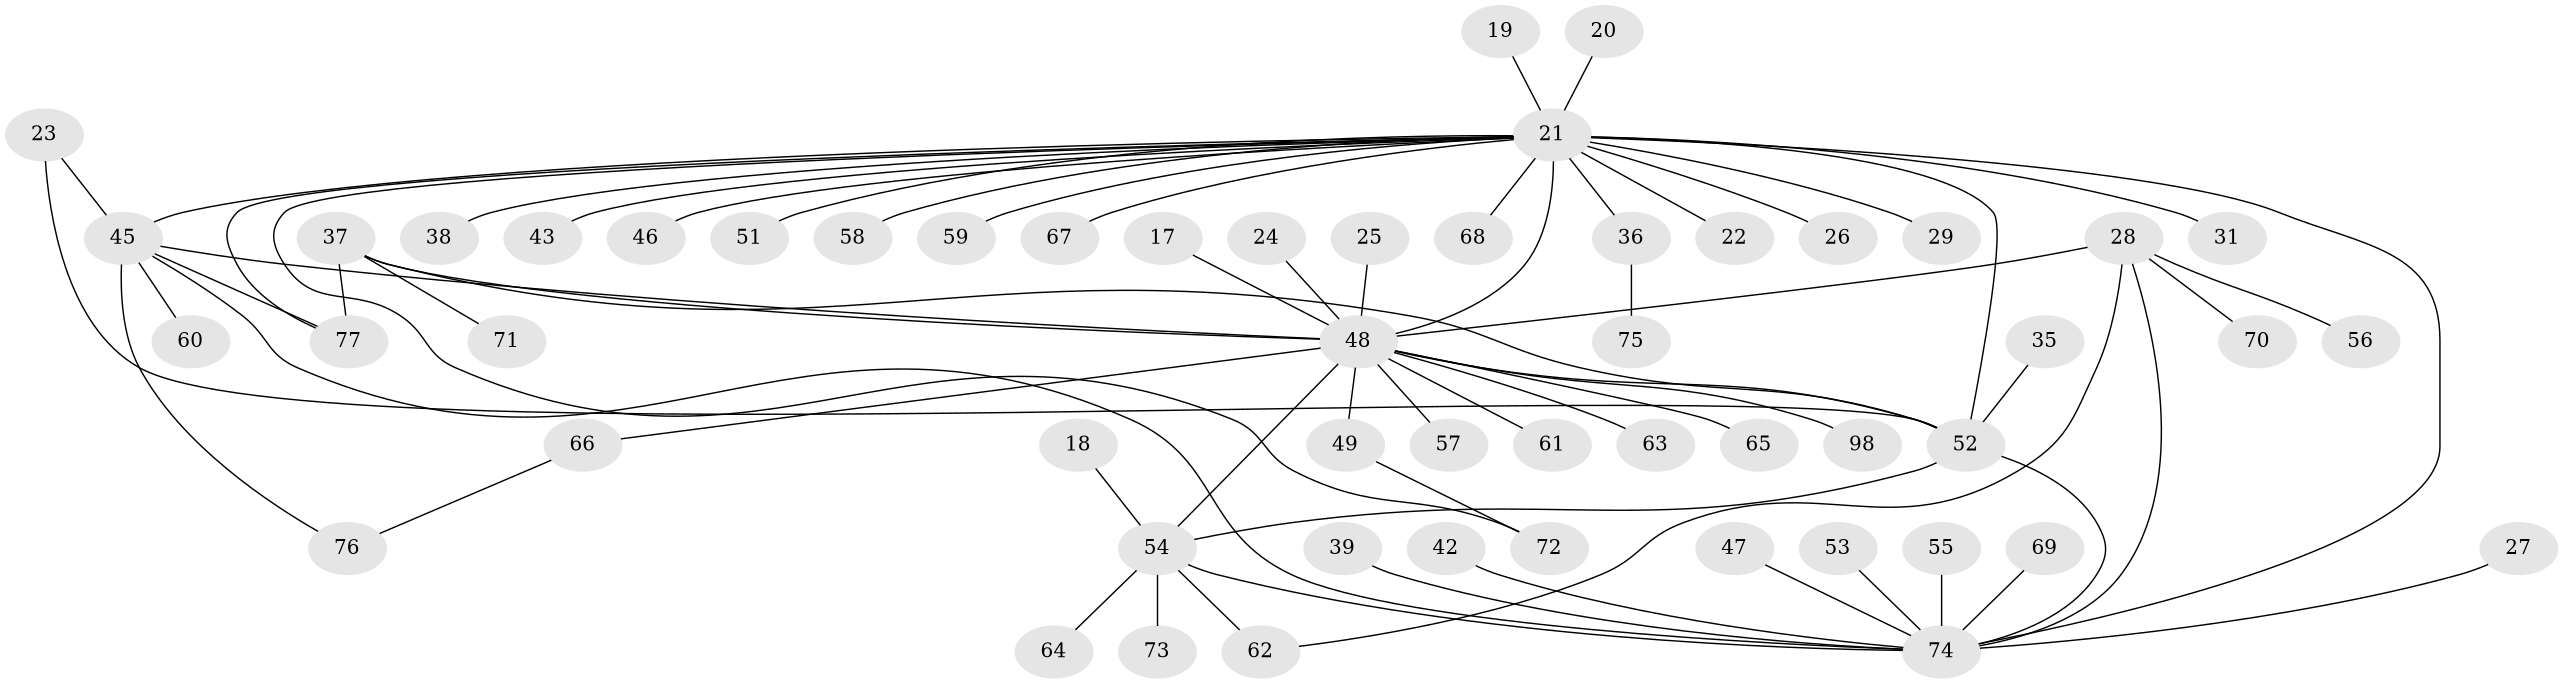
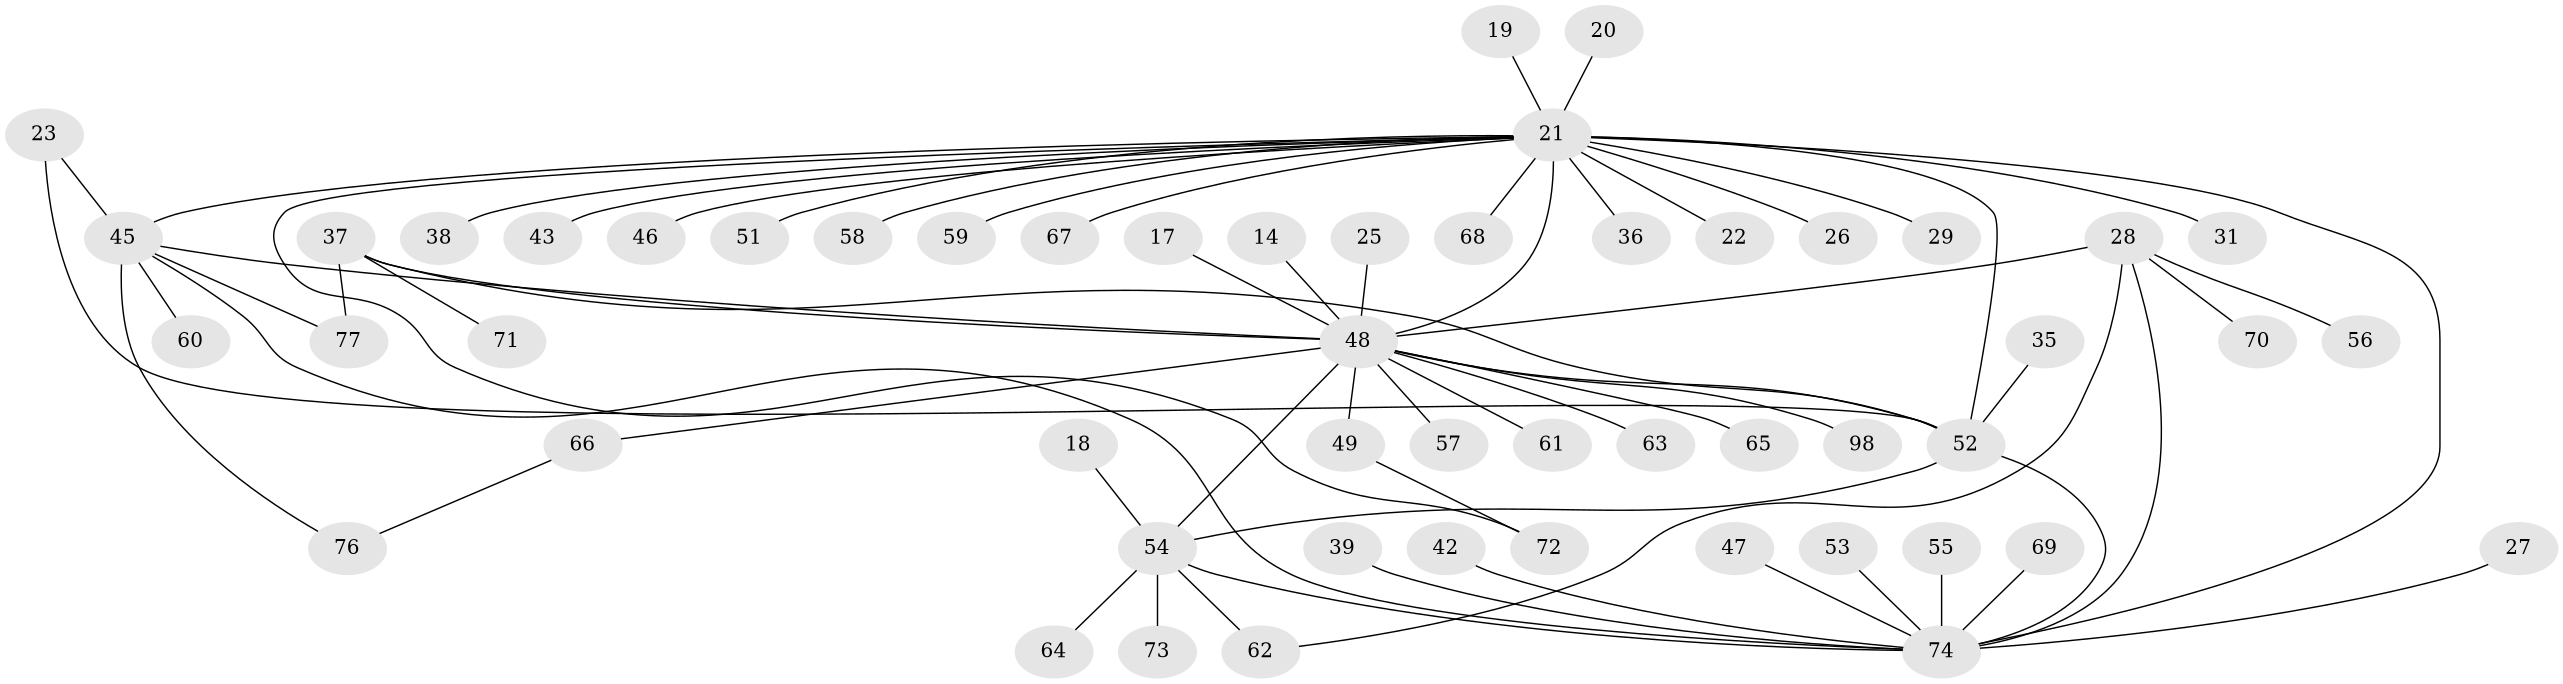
(794, 160) -> none
(1267, 238) -> (1267, 238)
(1631, 342) -> none
